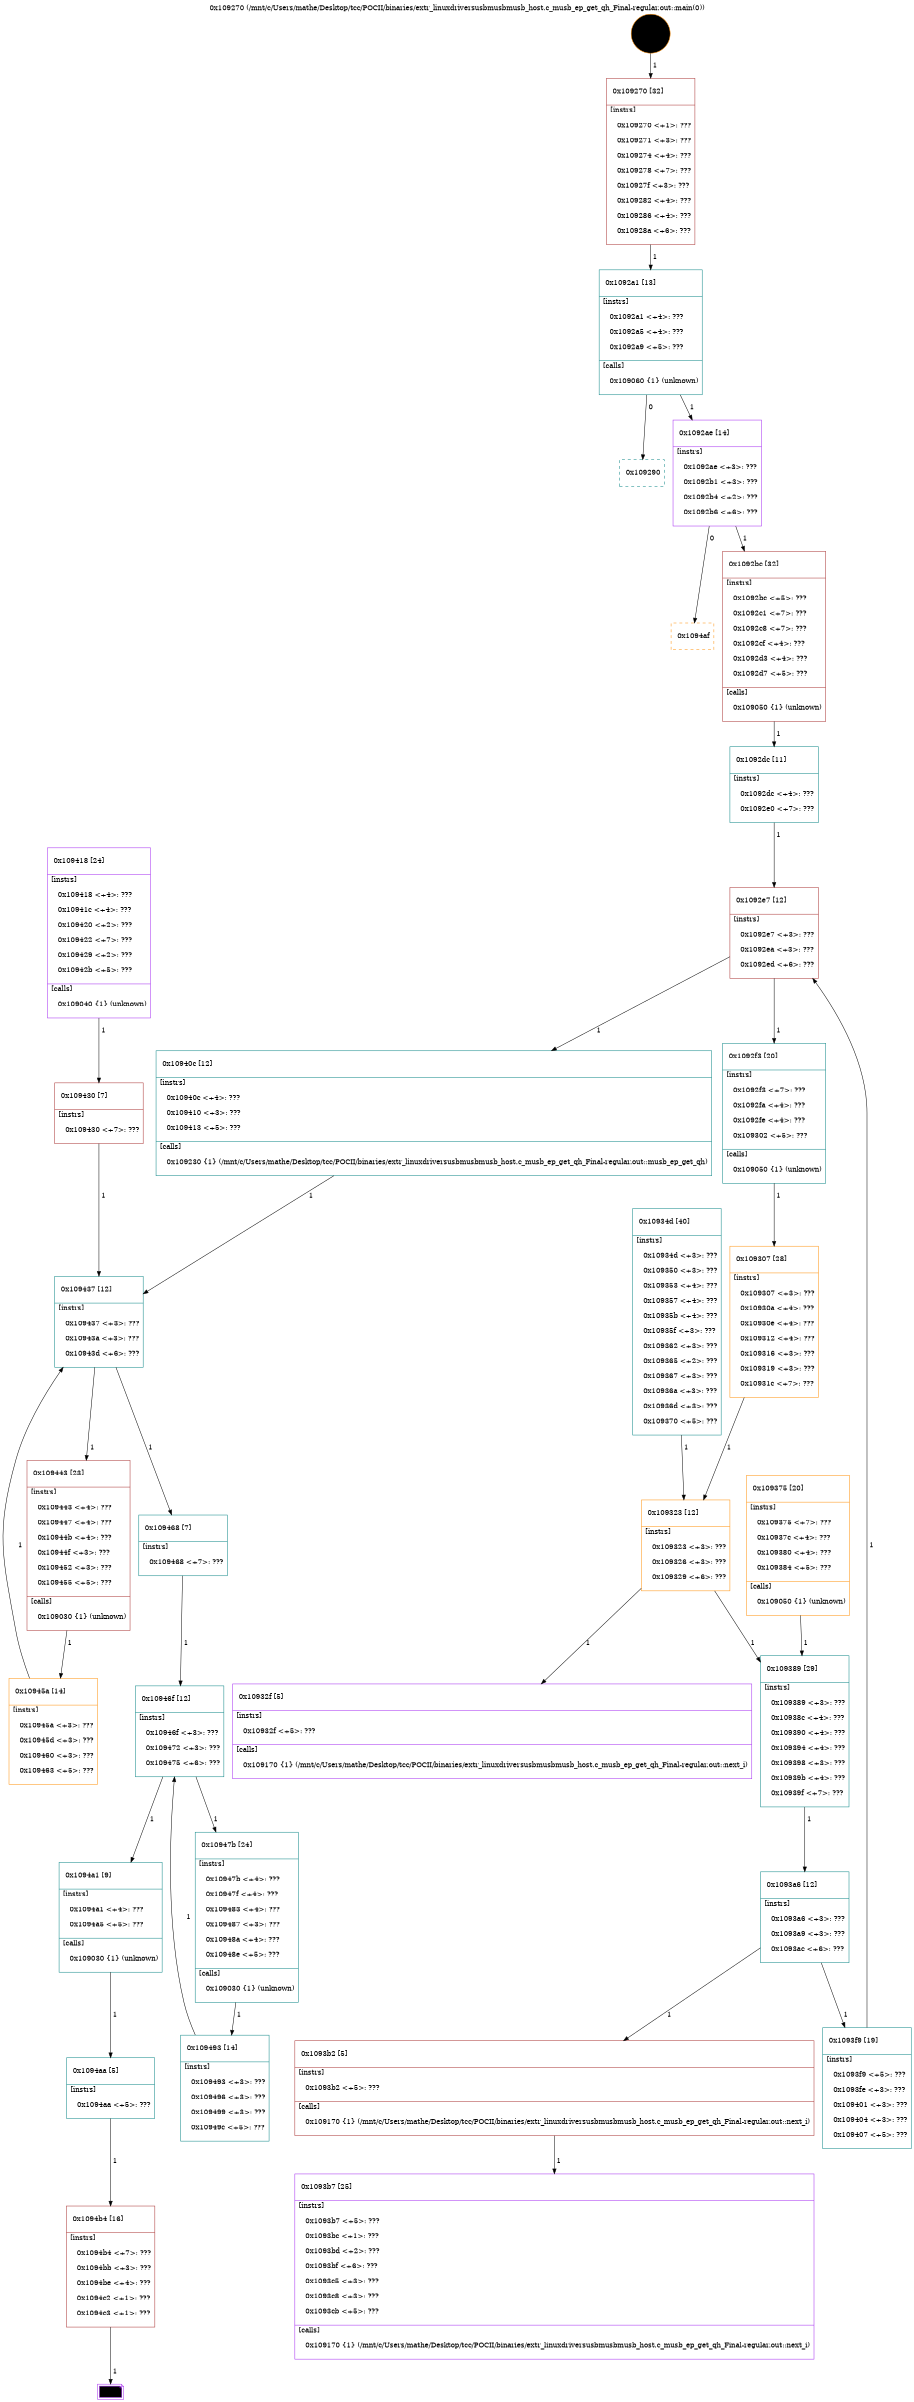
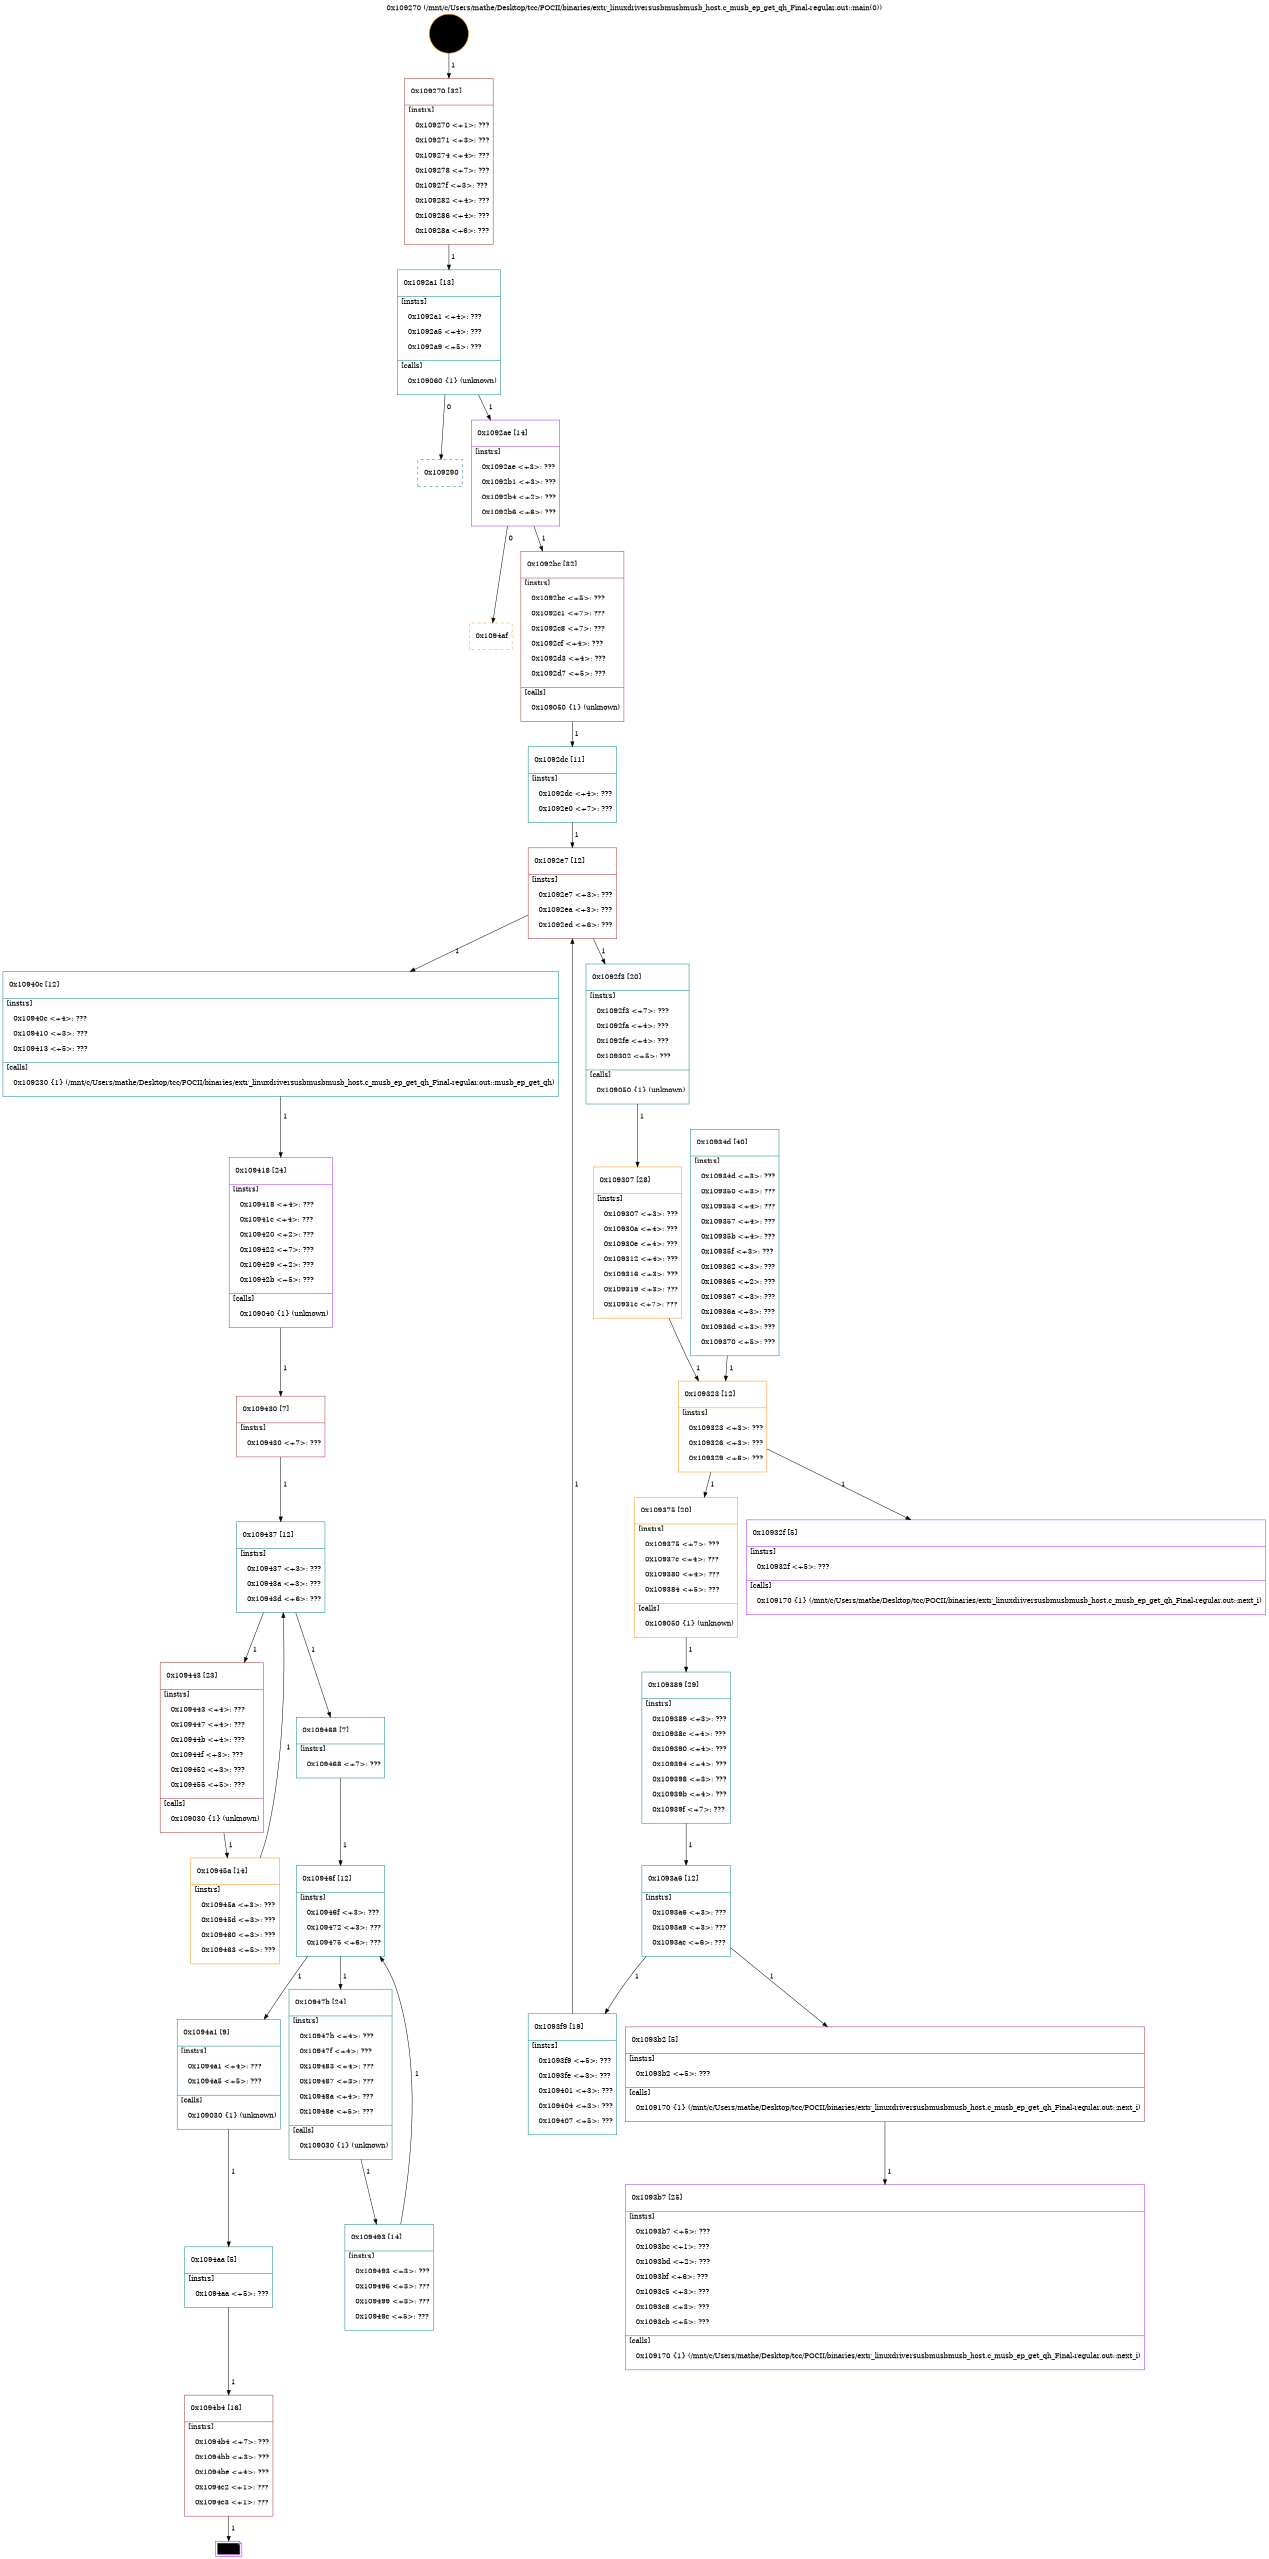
(241, 1233) -> (281, 1124)
(736, 1624) -> (708, 1482)
